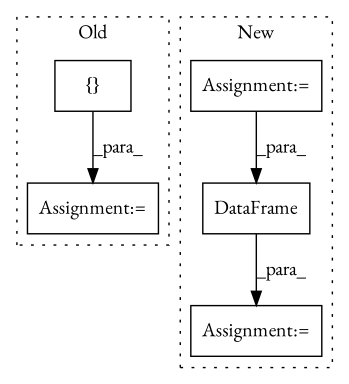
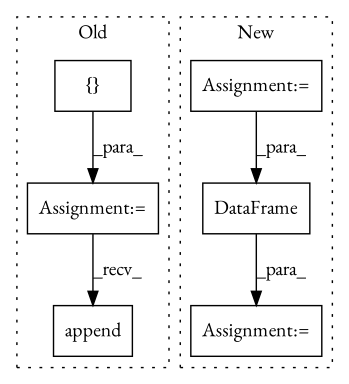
none -> (93, 331)
